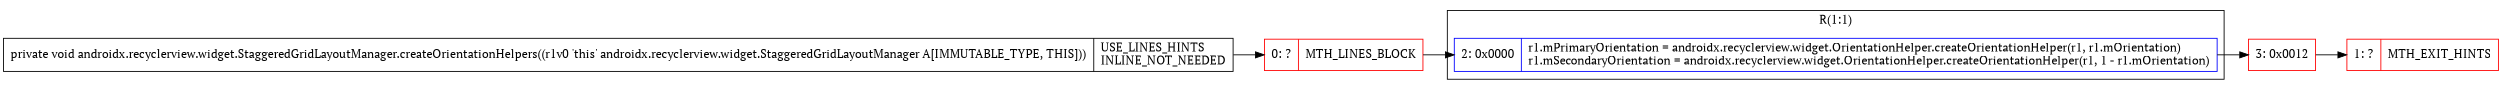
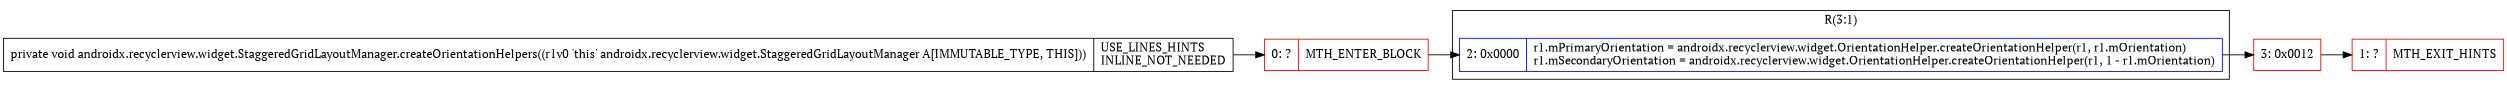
(1836, 20) -> (1841, 20)
(1361, 54) -> (1363, 54)
